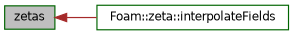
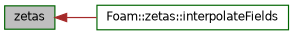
(193, 18) -> (193, 18)
